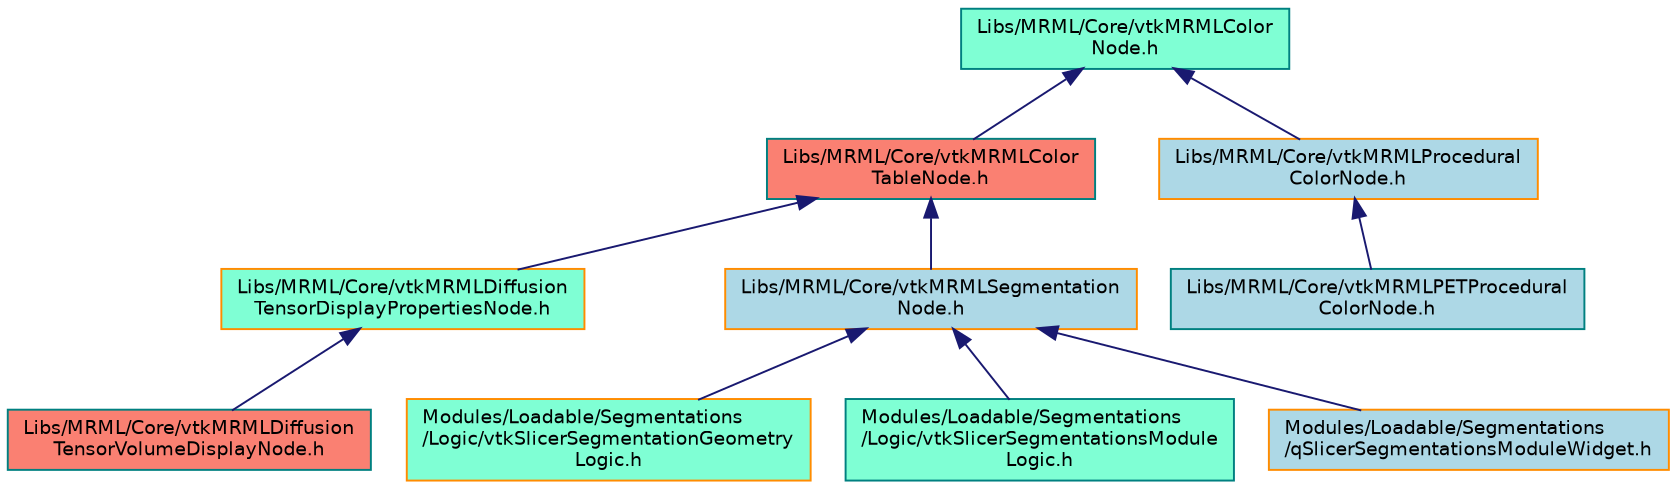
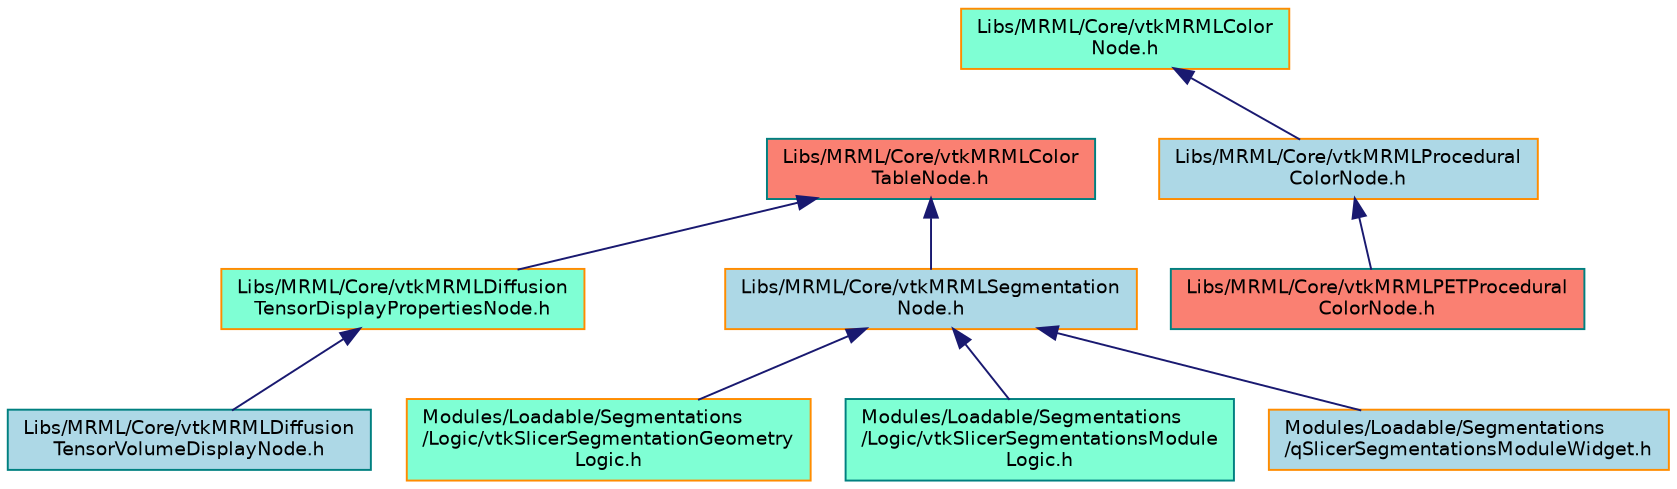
(1125, 39) -> (1125, 39)
(1020, 109) -> none
(1378, 299) -> (1378, 299)
(189, 440) -> (189, 440)
